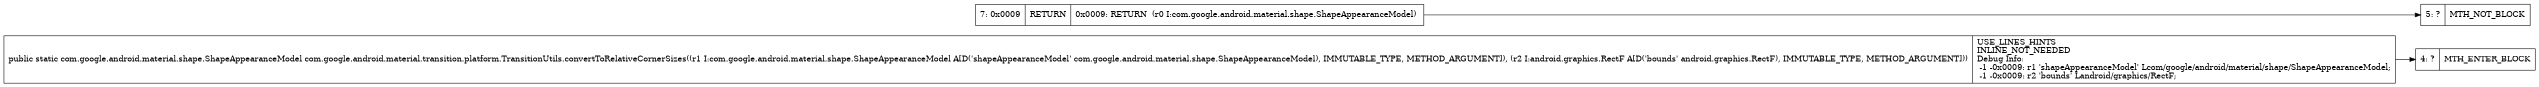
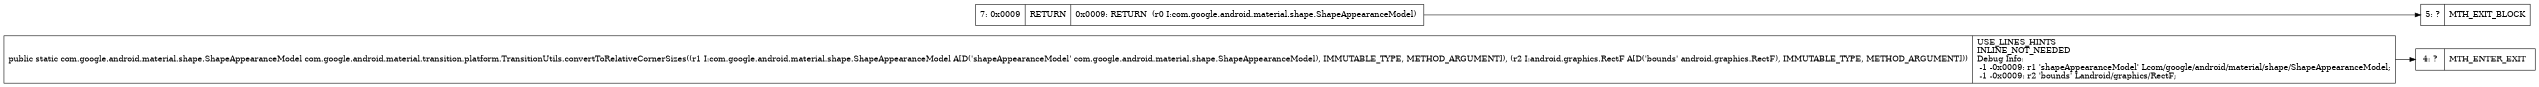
(2487, 15) -> (2487, 15)
(2487, 59) -> (2487, 59)
